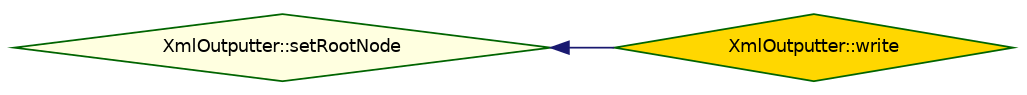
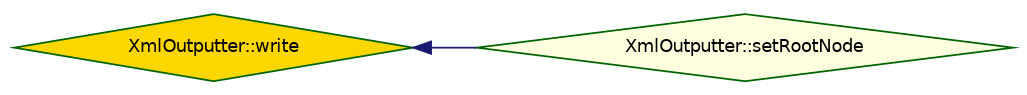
(592, 48) -> (454, 48)
